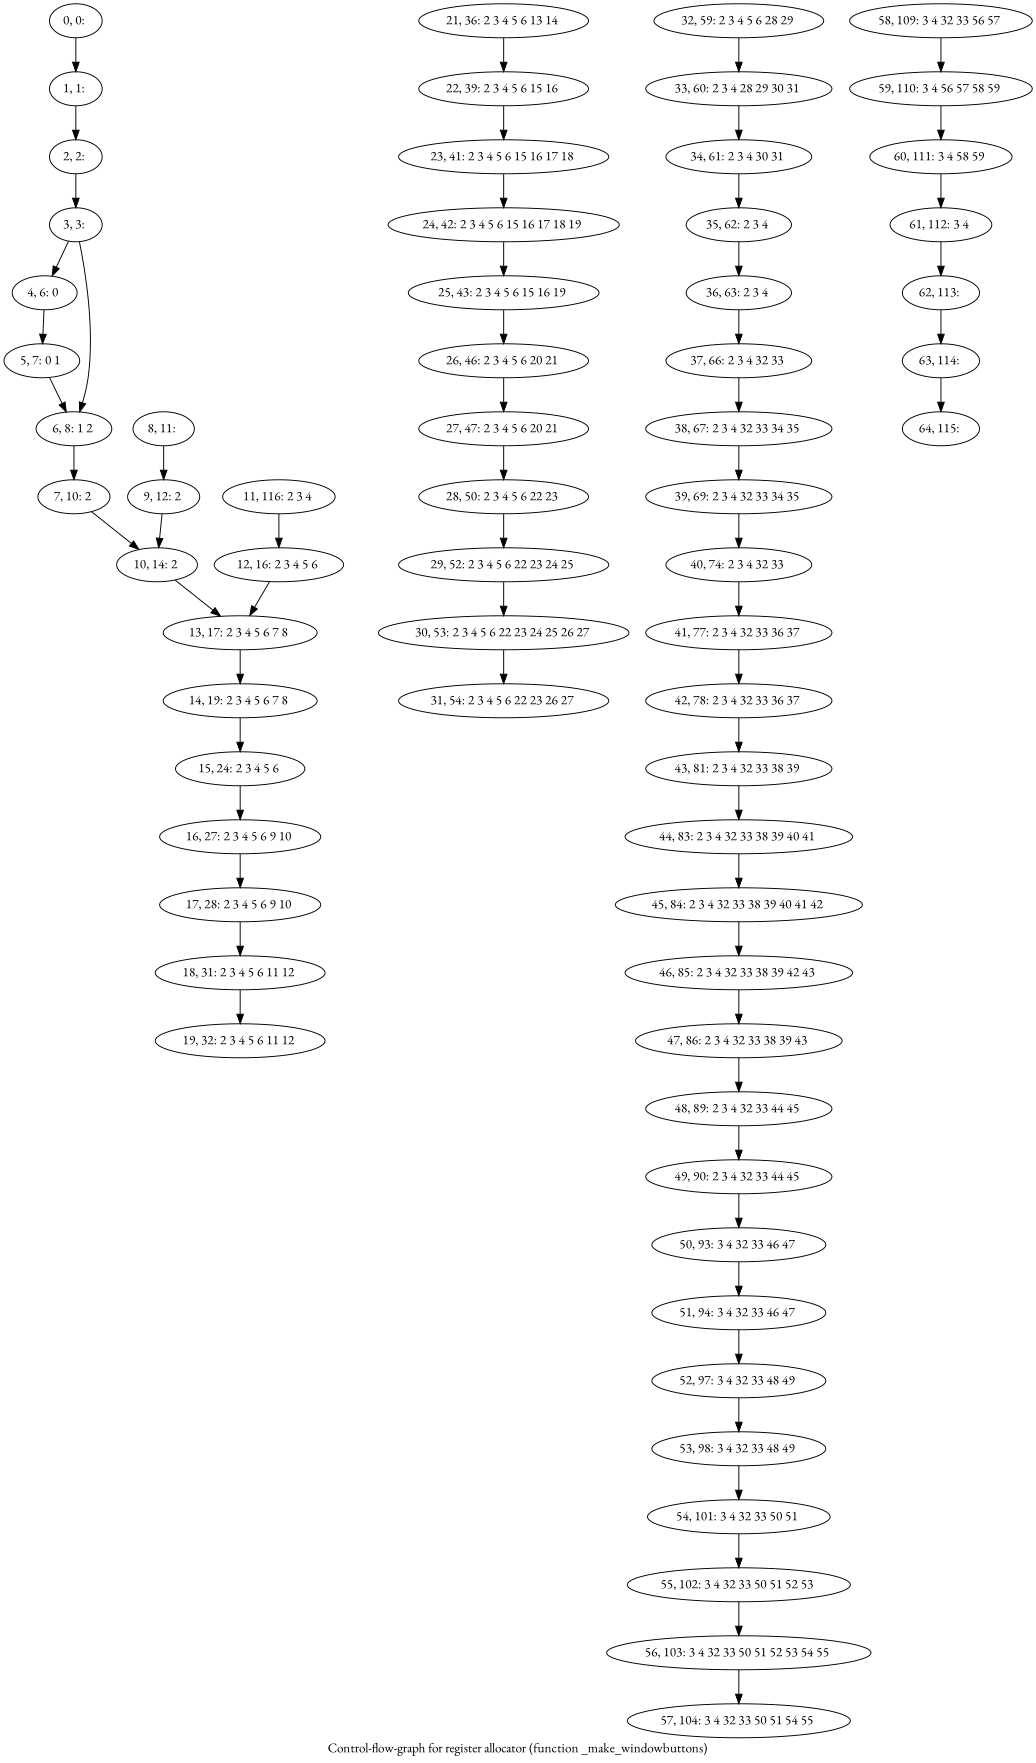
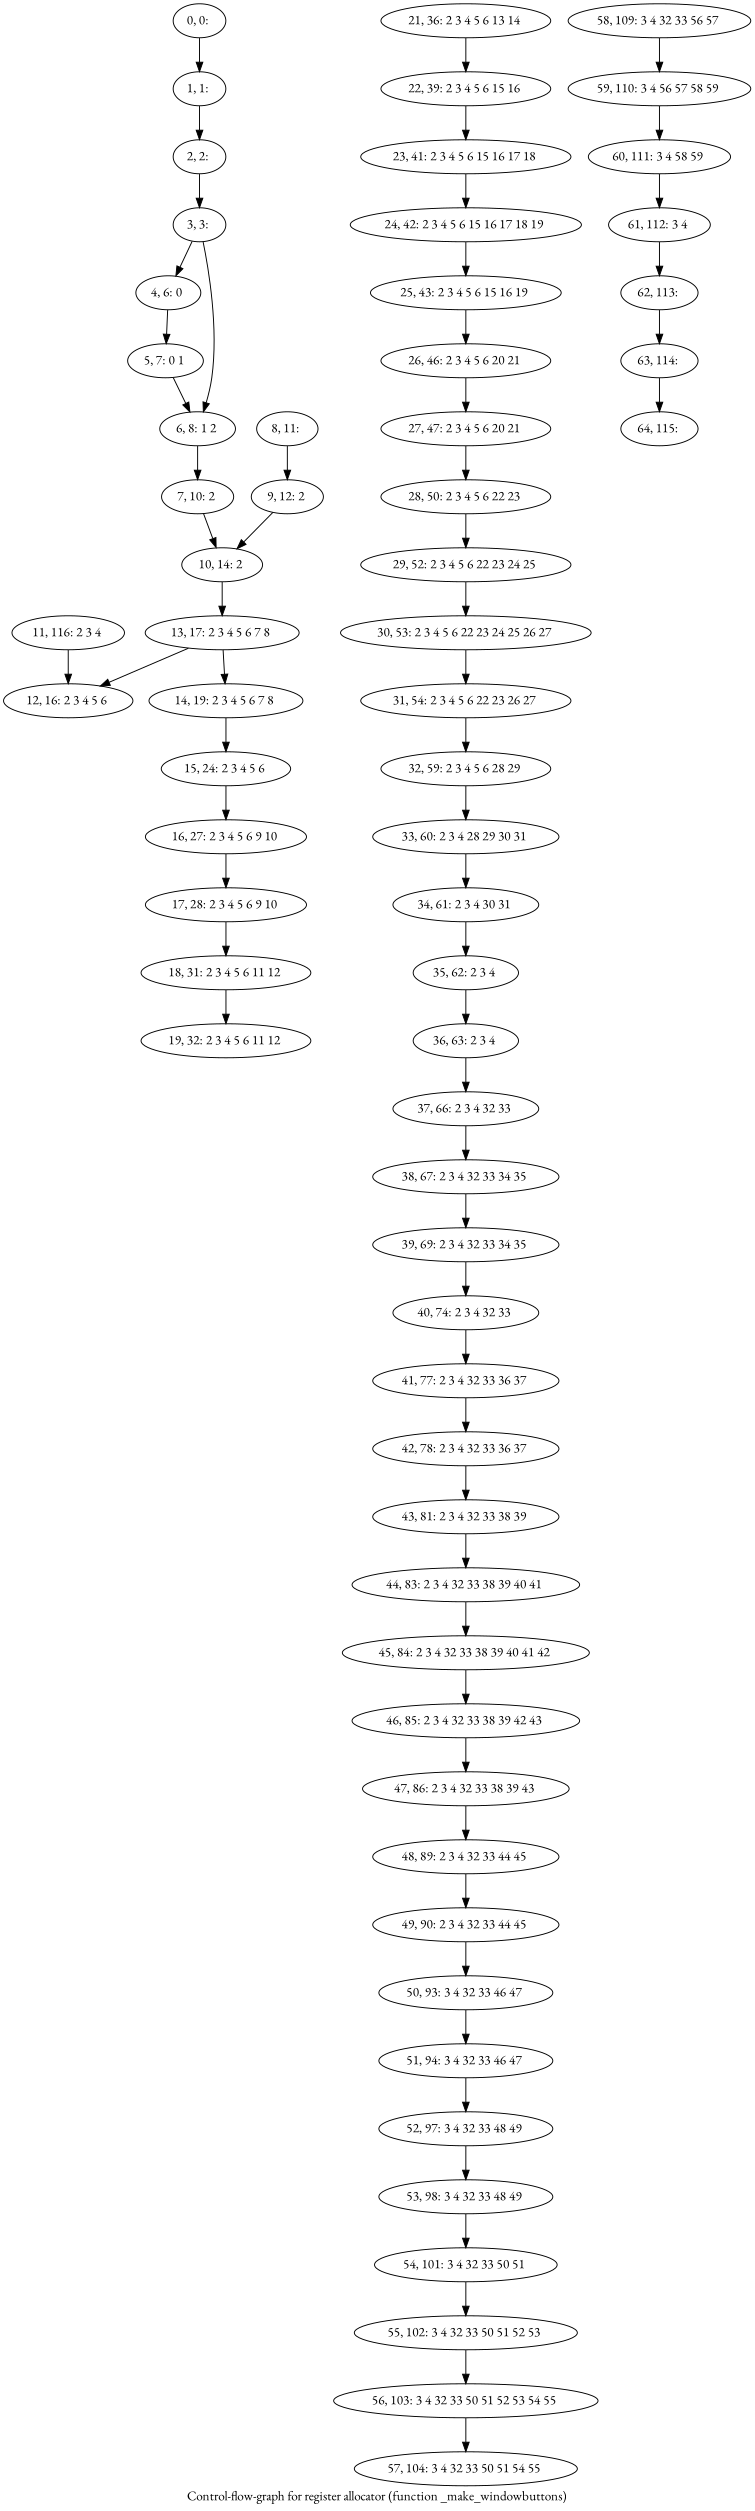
(262, 595) -> (149, 665)
none -> (466, 730)
